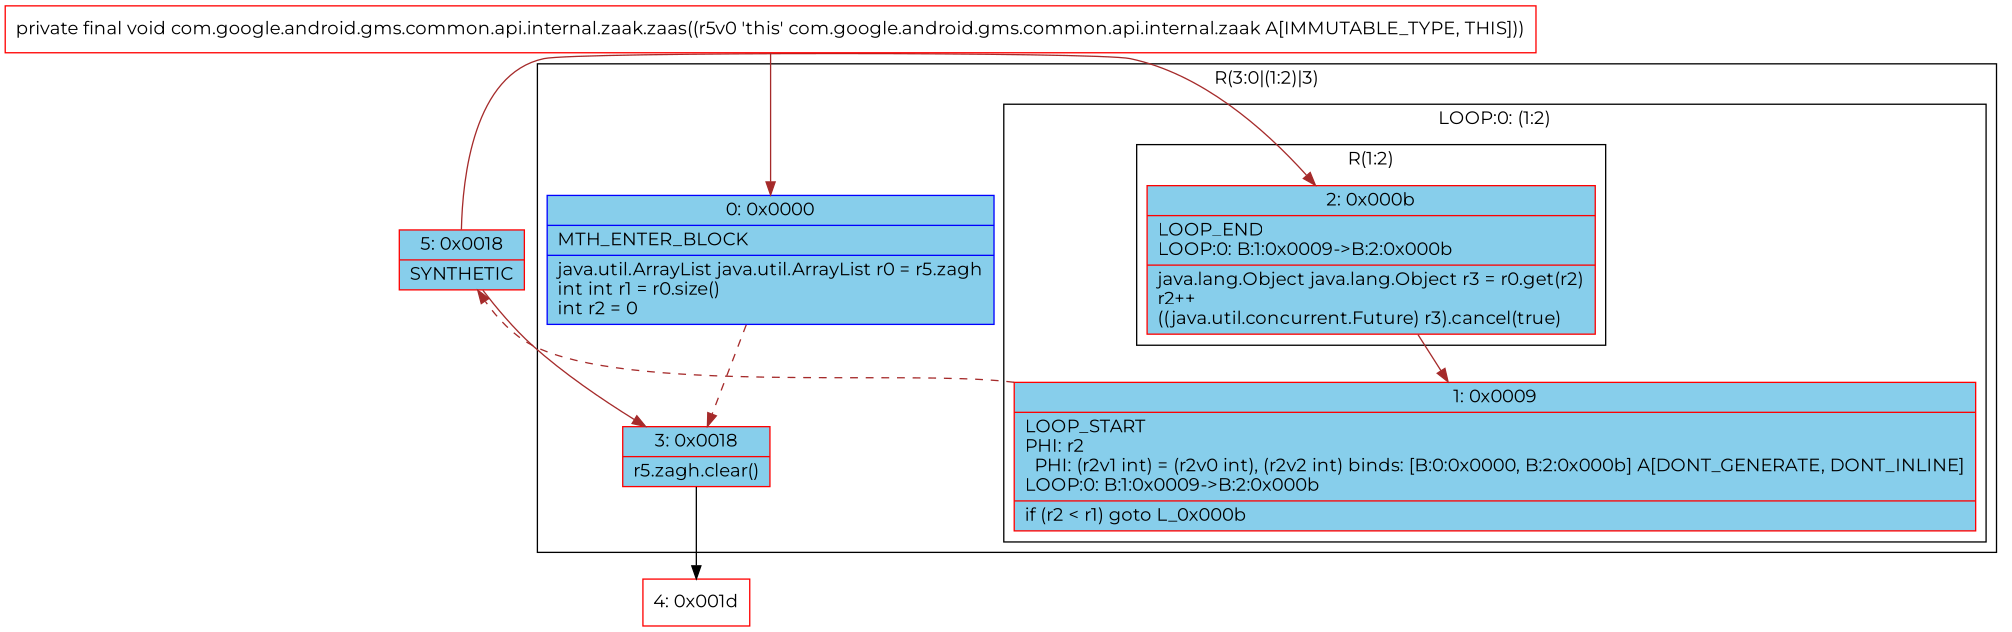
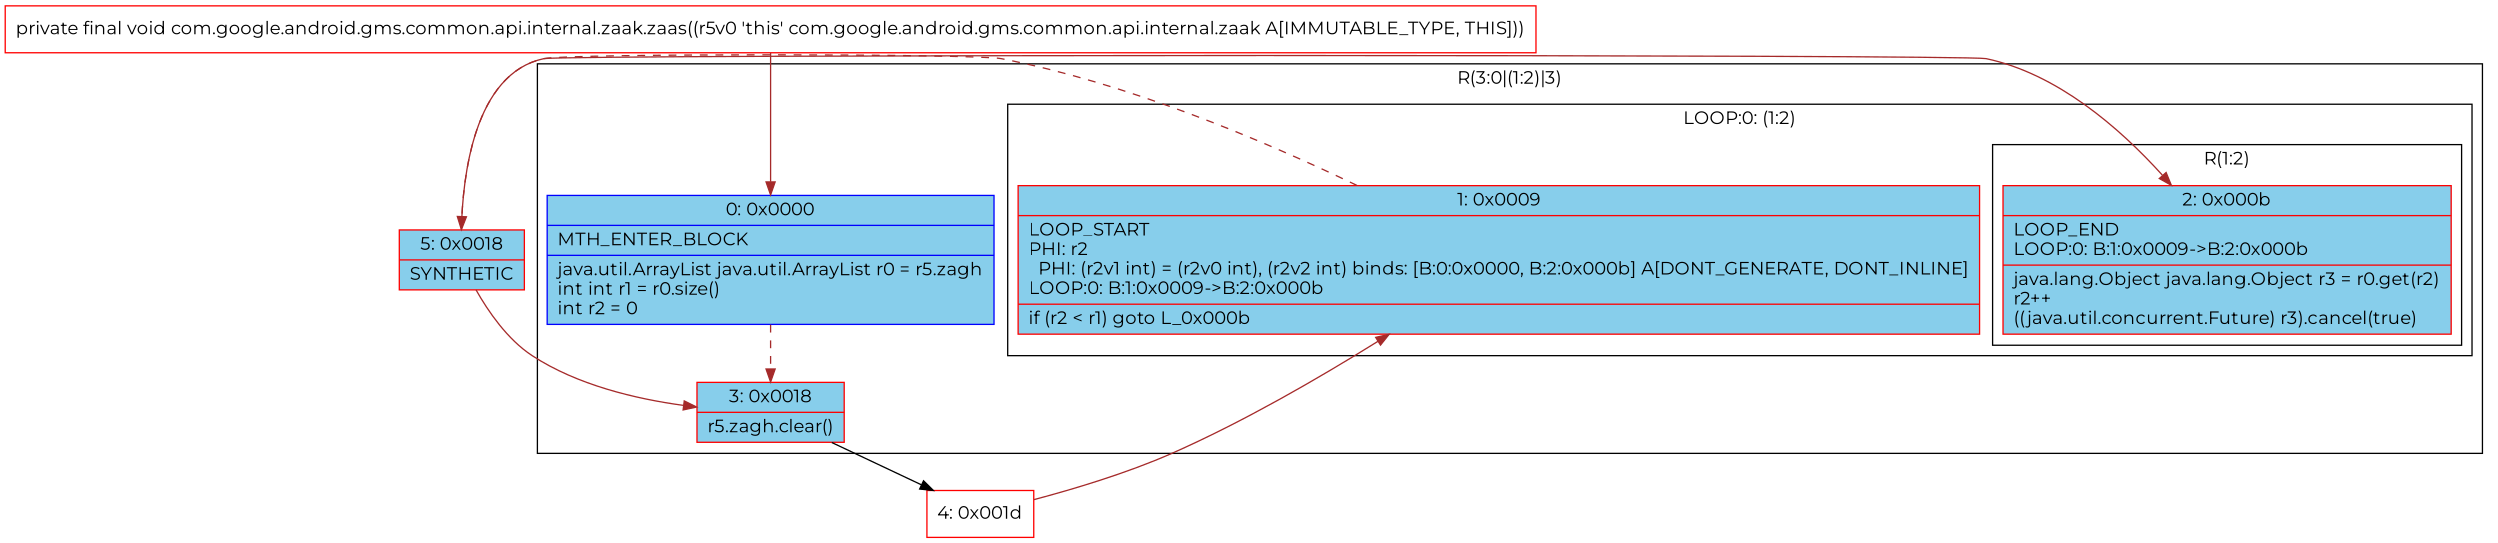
(1430, 354) -> (1212, 434)
